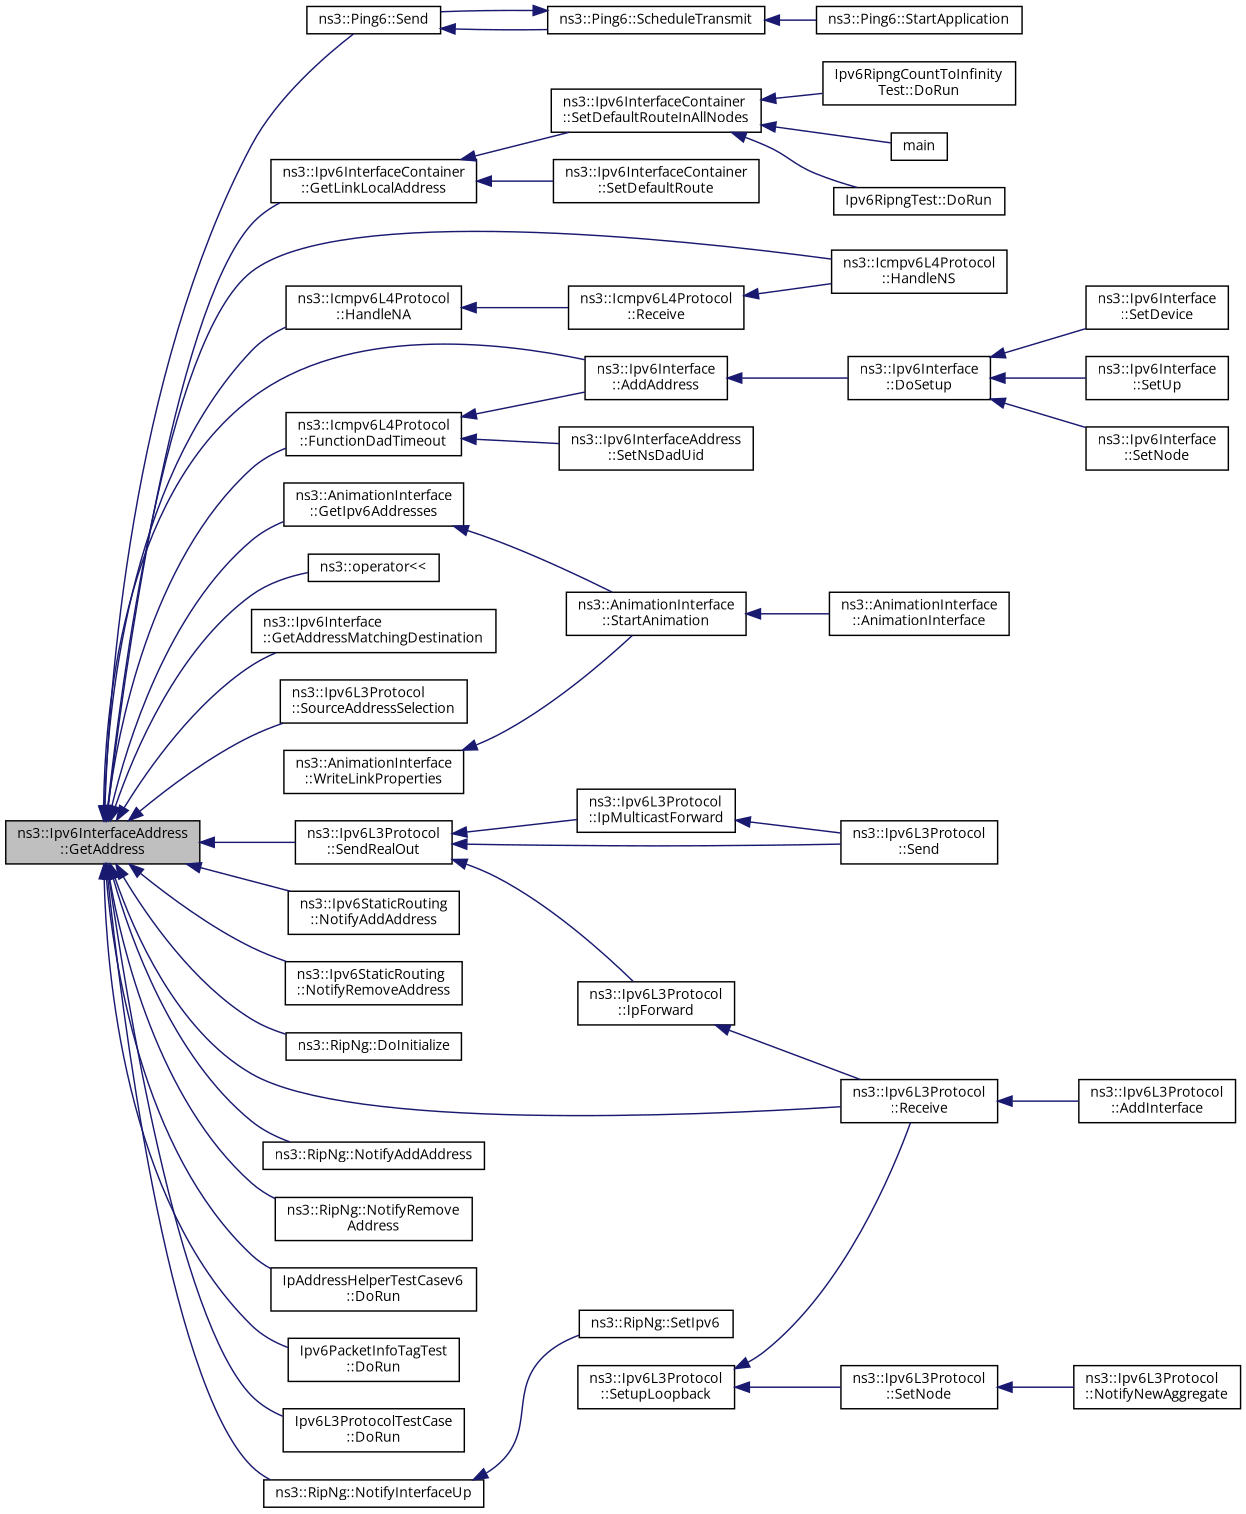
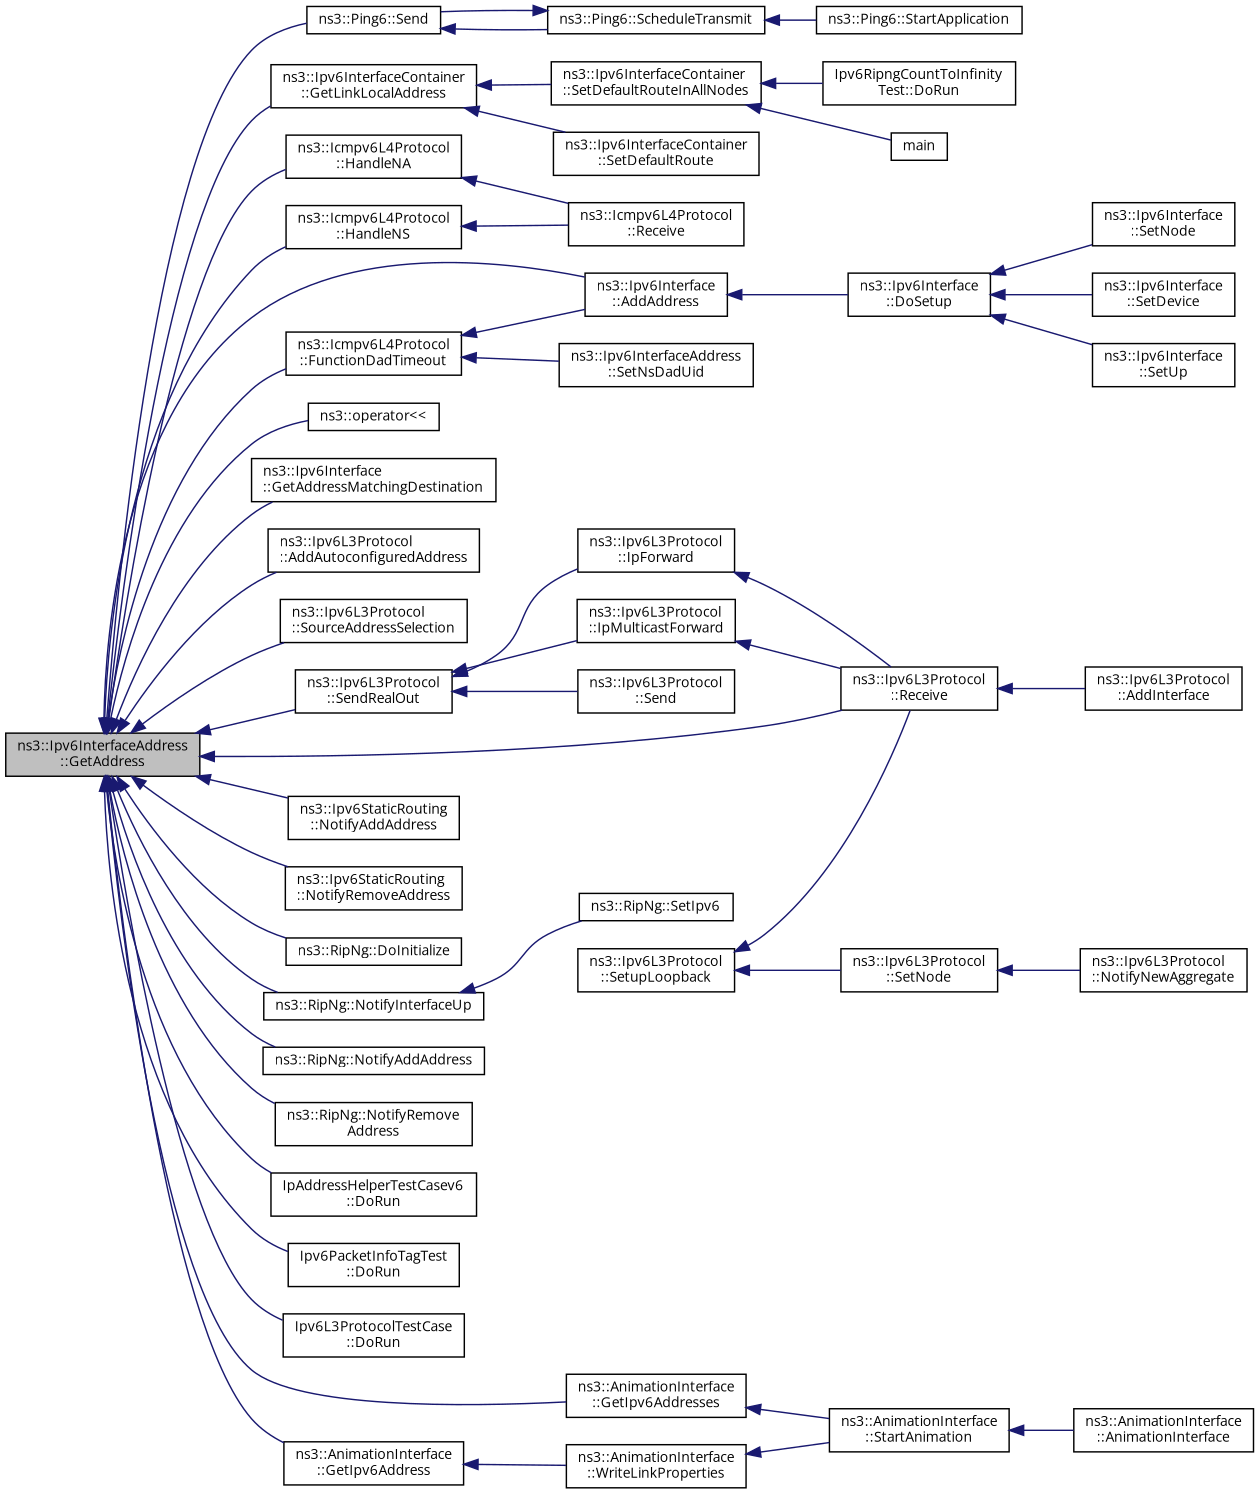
(919, 201) -> none
(795, 289) -> (522, 226)
none -> (374, 551)
(795, 827) -> (795, 657)
none -> (374, 1463)
